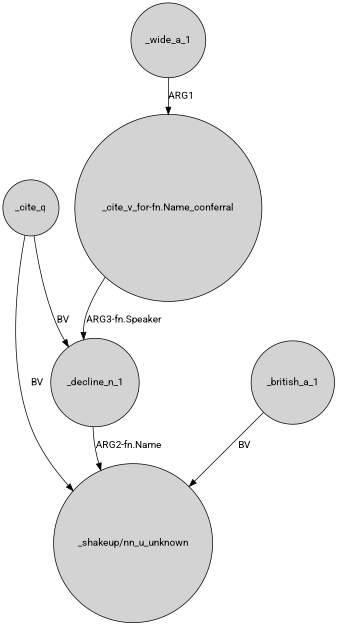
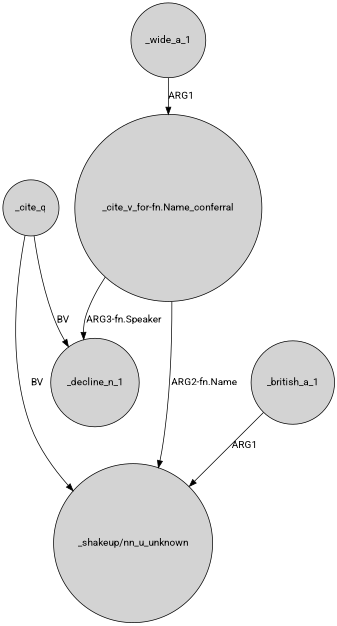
(95, 445) -> (170, 381)
(245, 445) -> (245, 445)
